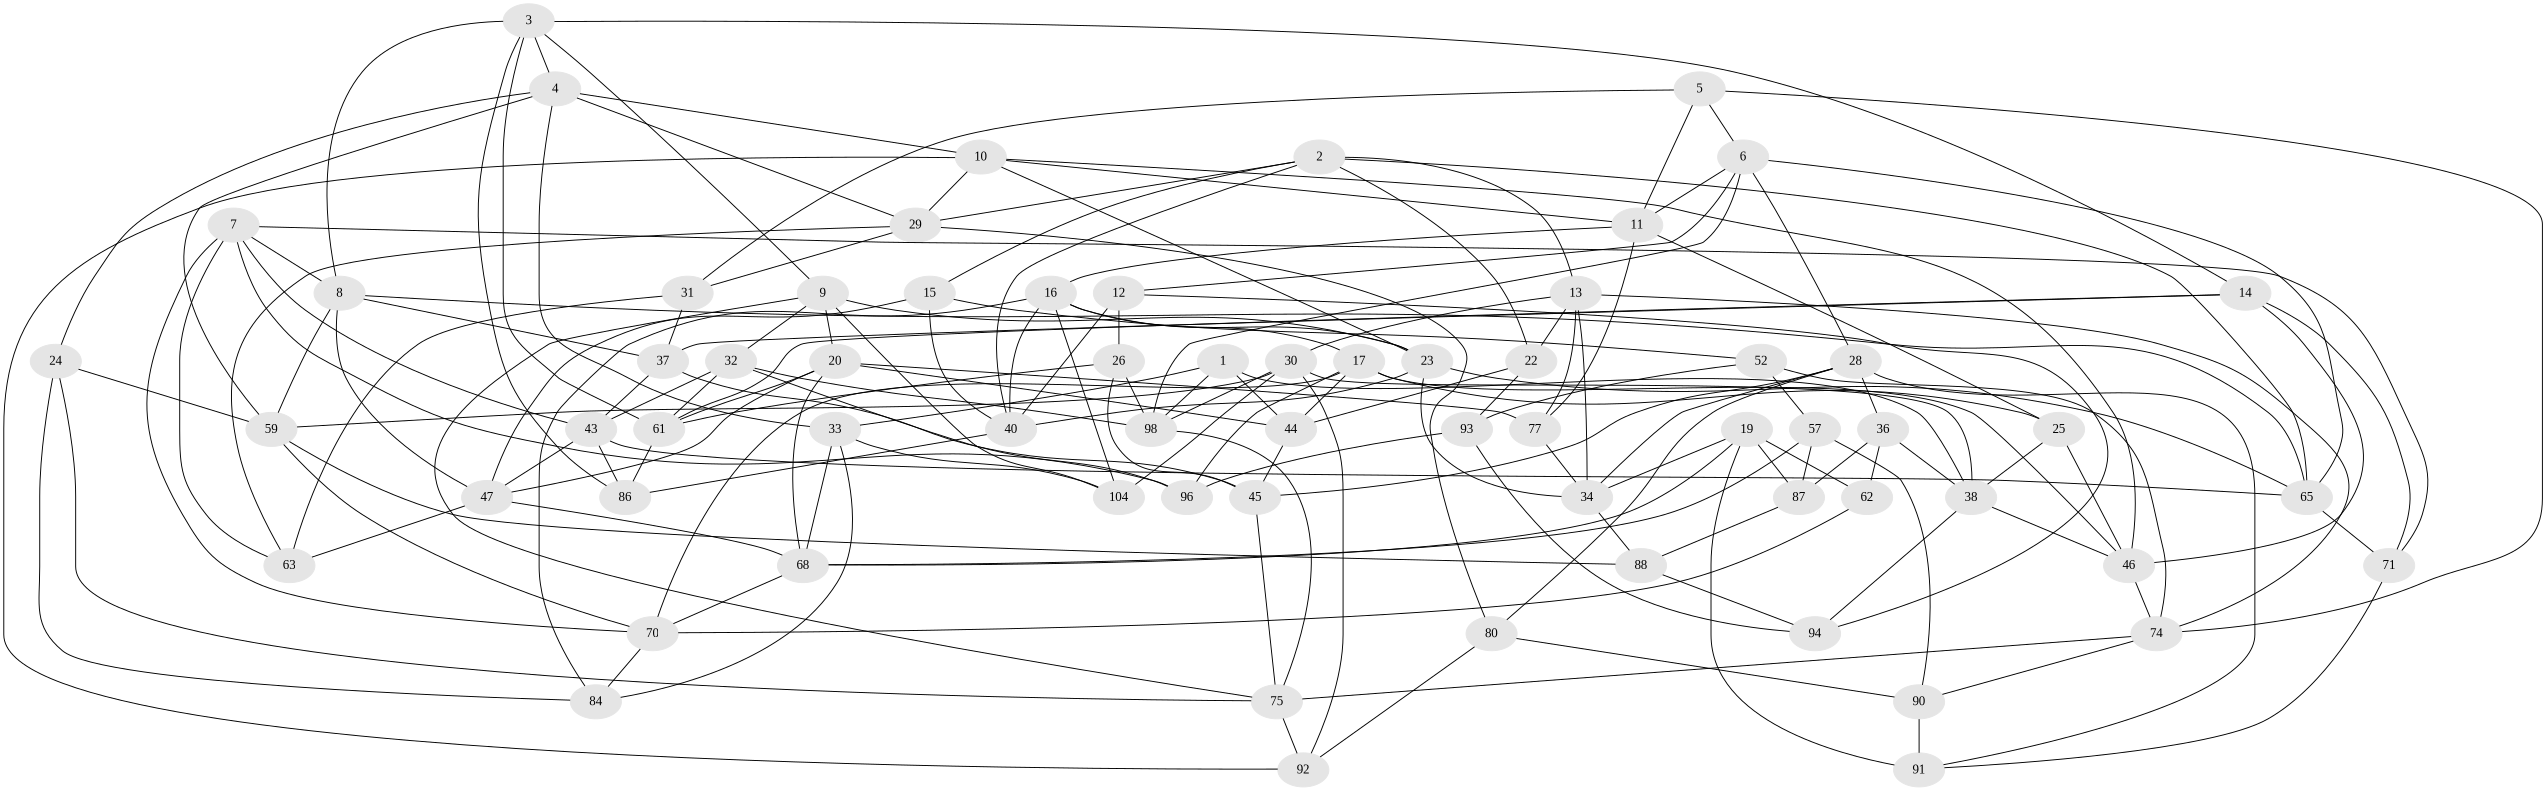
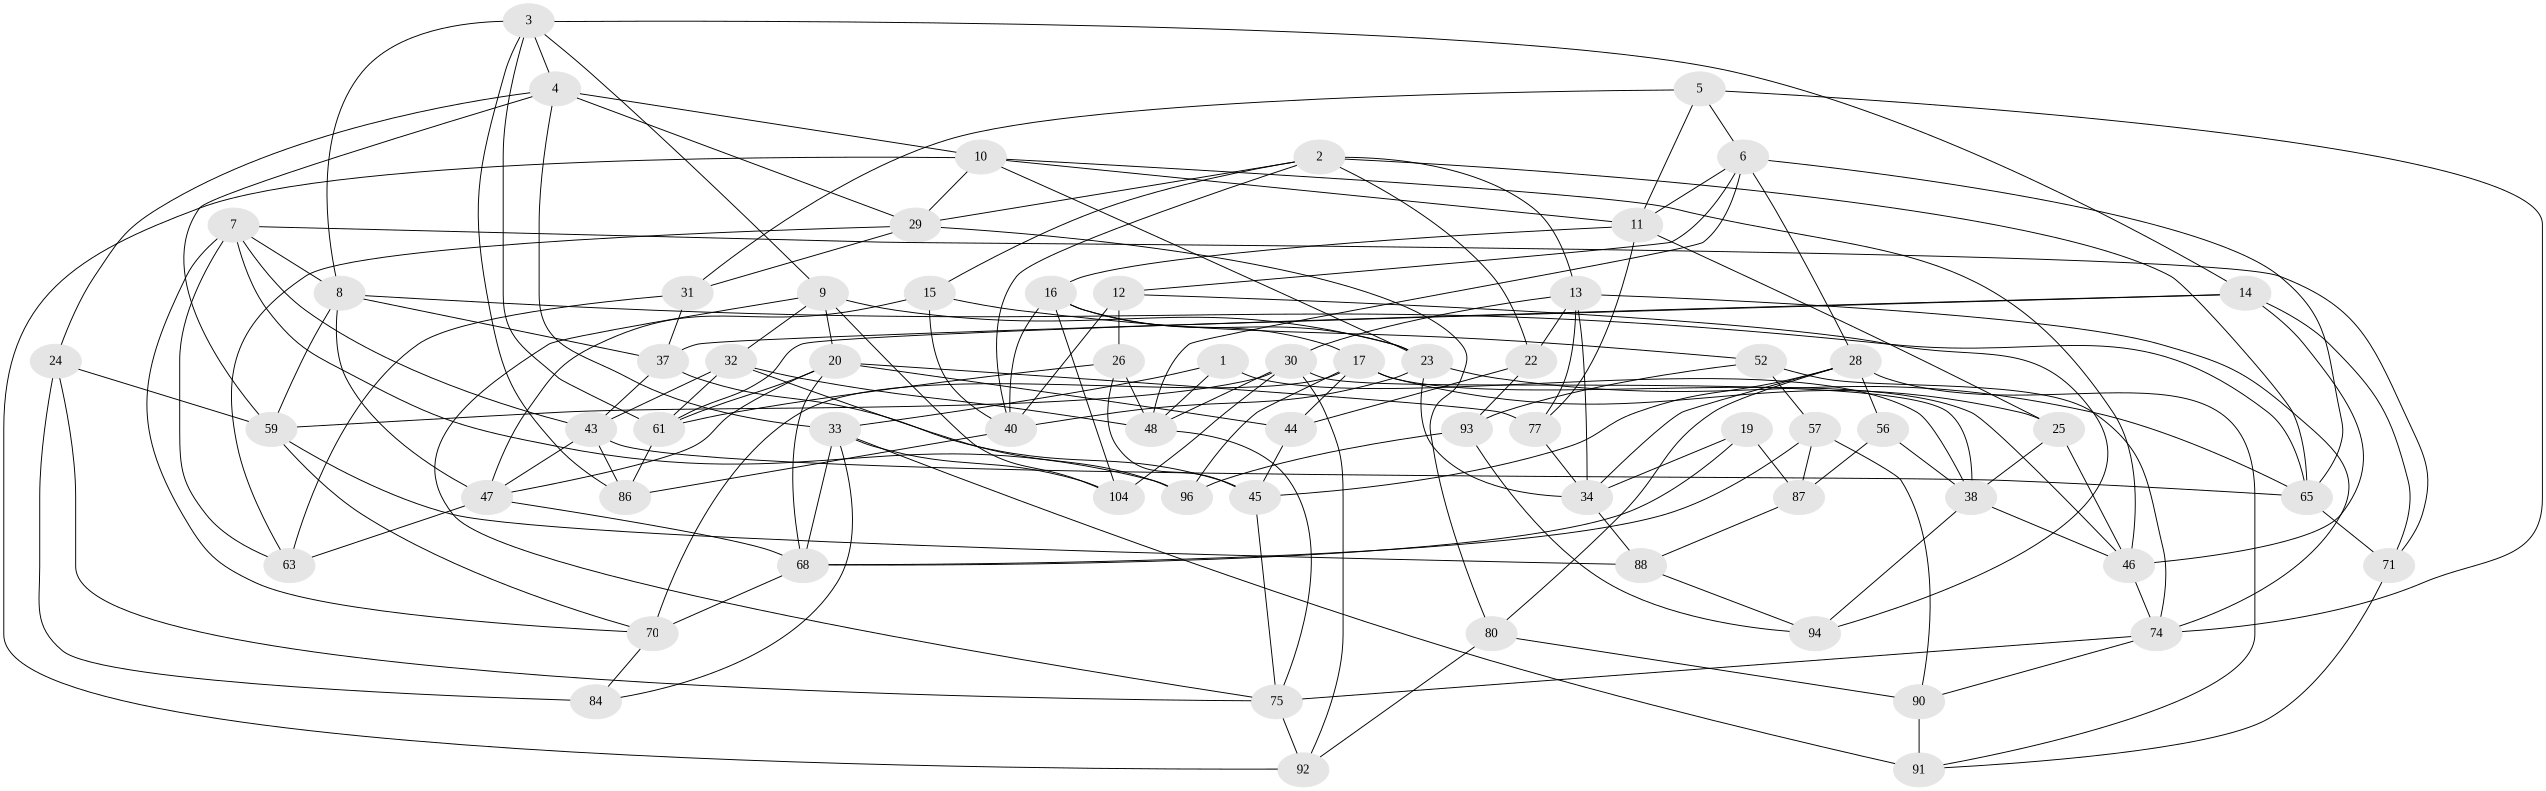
(637, 341) -> none
(1257, 395) -> none
(1151, 429) -> (1151, 429)
(1883, 429) -> (1883, 429)
(1867, 498) -> none
(1716, 659) -> (1369, 623)
